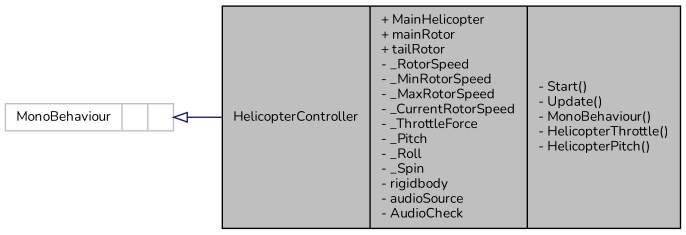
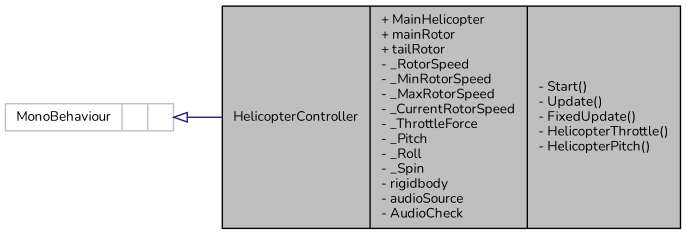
(595, 117) -> (588, 117)
